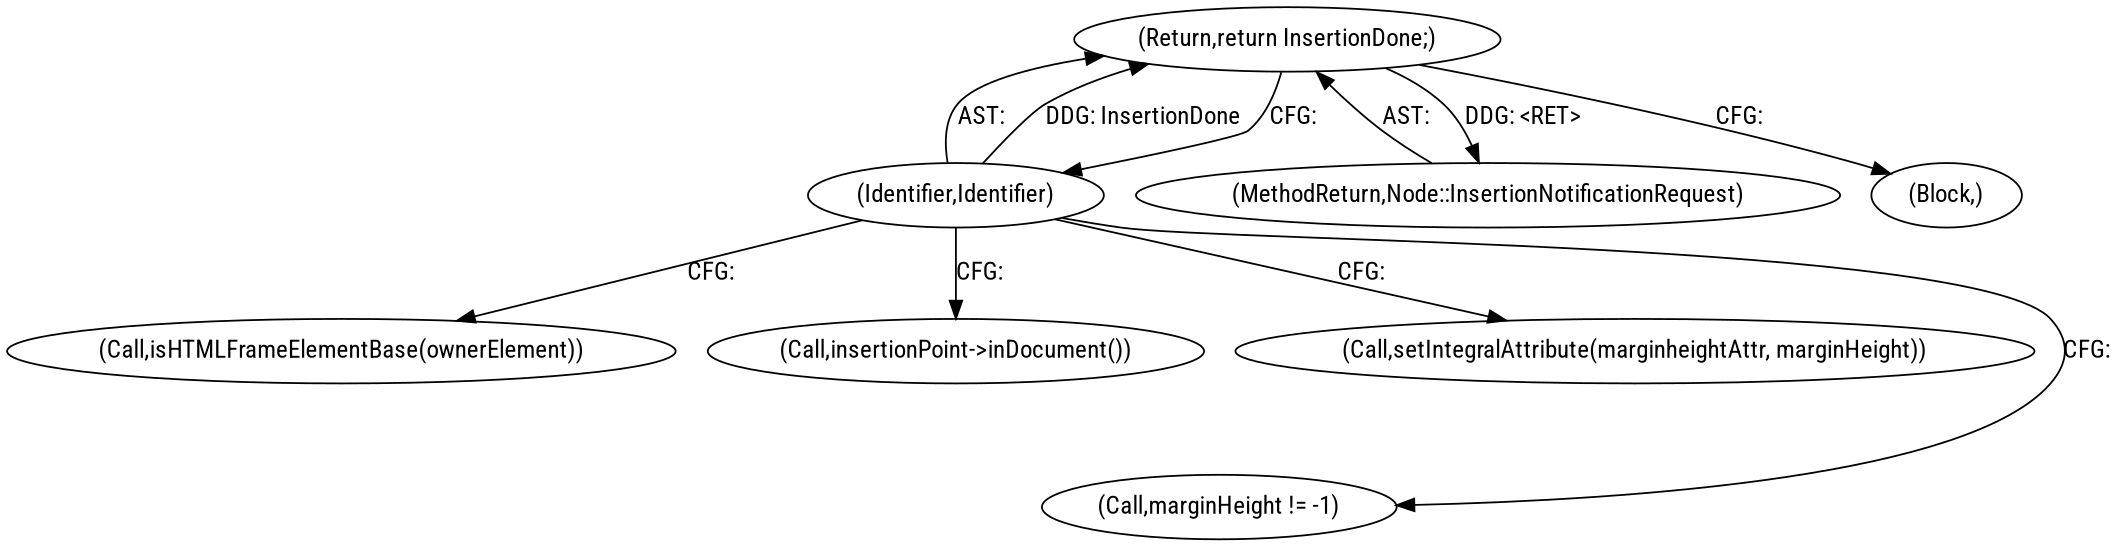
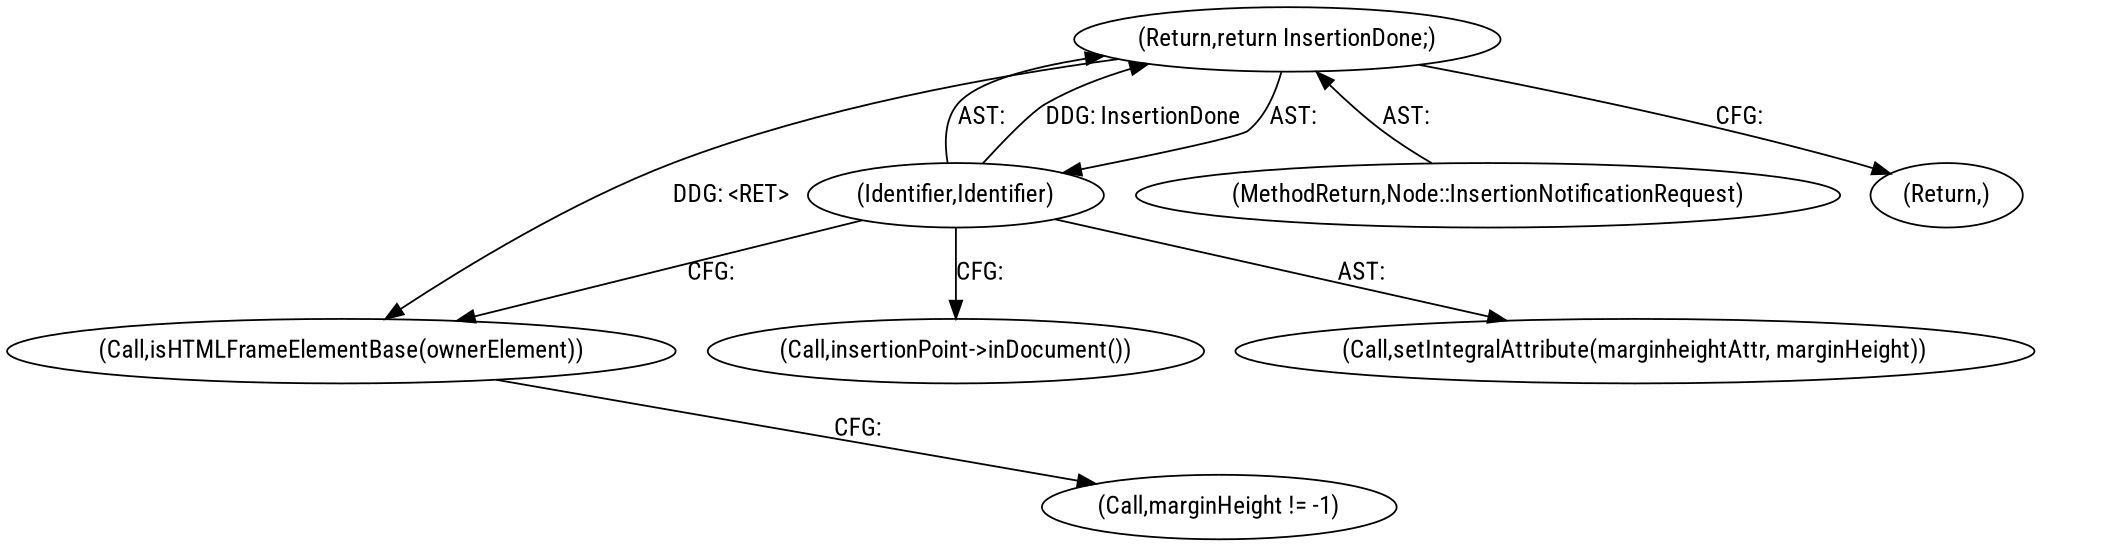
(1437, 98) -> (743, 139)
(1296, 117) -> (1296, 117)
(1947, 195) -> (1947, 195)
(1364, 273) -> (1364, 273)
(1923, 280) -> (787, 430)
